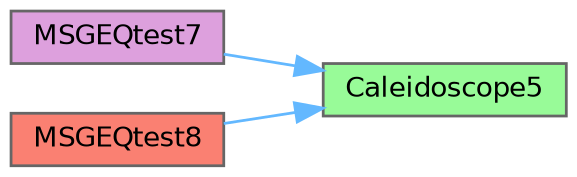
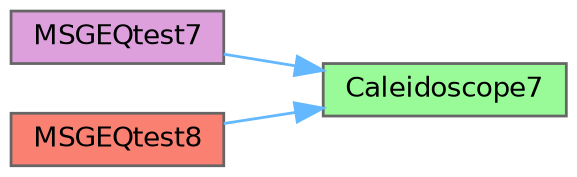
(445, 90) -> (445, 90)
